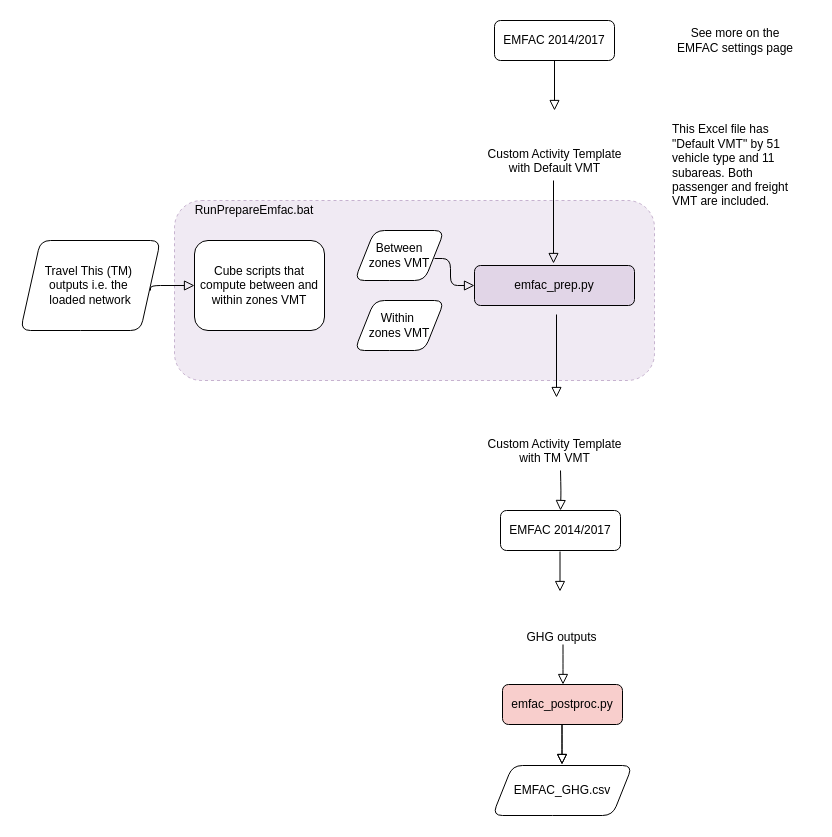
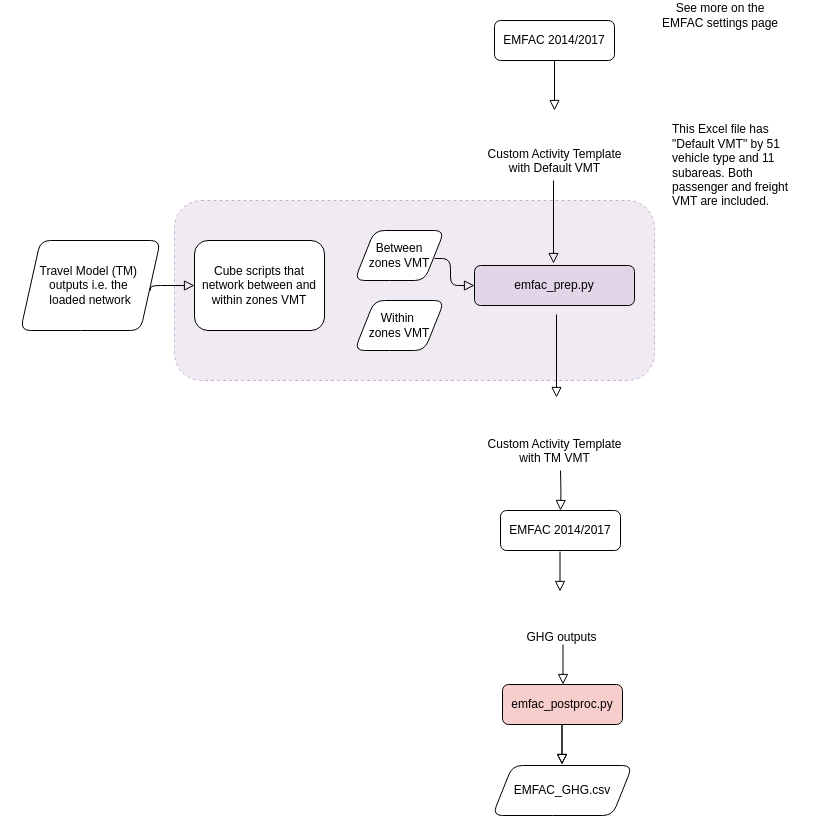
(736, 41) -> (721, 16)
(255, 211) -> none
(91, 286) -> (91, 286)
(260, 286) -> (260, 286)
